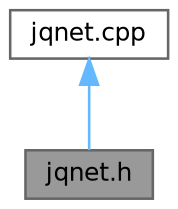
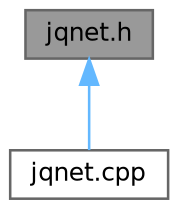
(89, 117) -> (89, 117)
